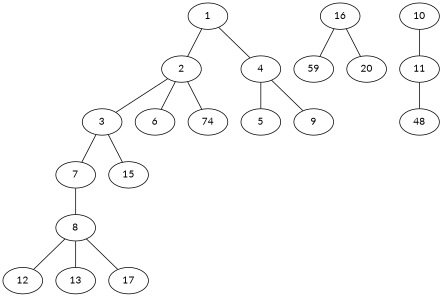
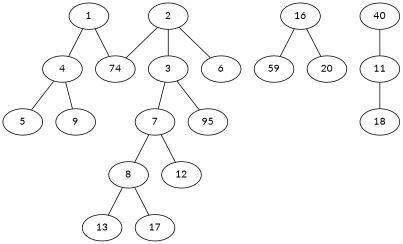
(420, 16) -> (380, 16)
(195, 43) -> (102, 43)
(420, 122) -> (380, 122)
(129, 175) -> (208, 122)
(49, 254) -> (168, 148)
